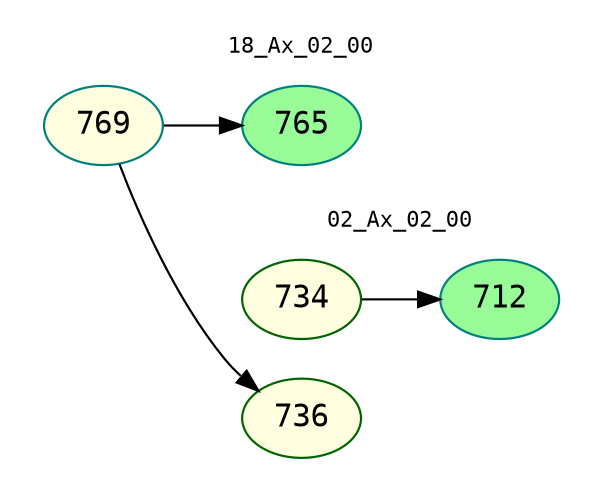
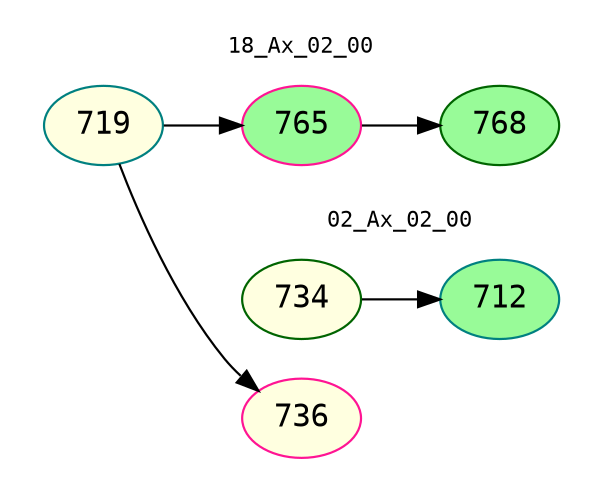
(103, 125) -> (103, 125)
(302, 125) -> (302, 125)
none -> (500, 125)
(302, 418) -> (302, 418)
